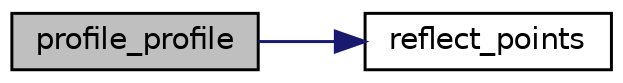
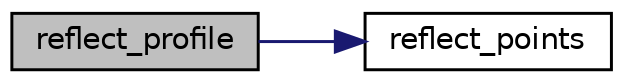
(135, 42) -> (135, 42)
